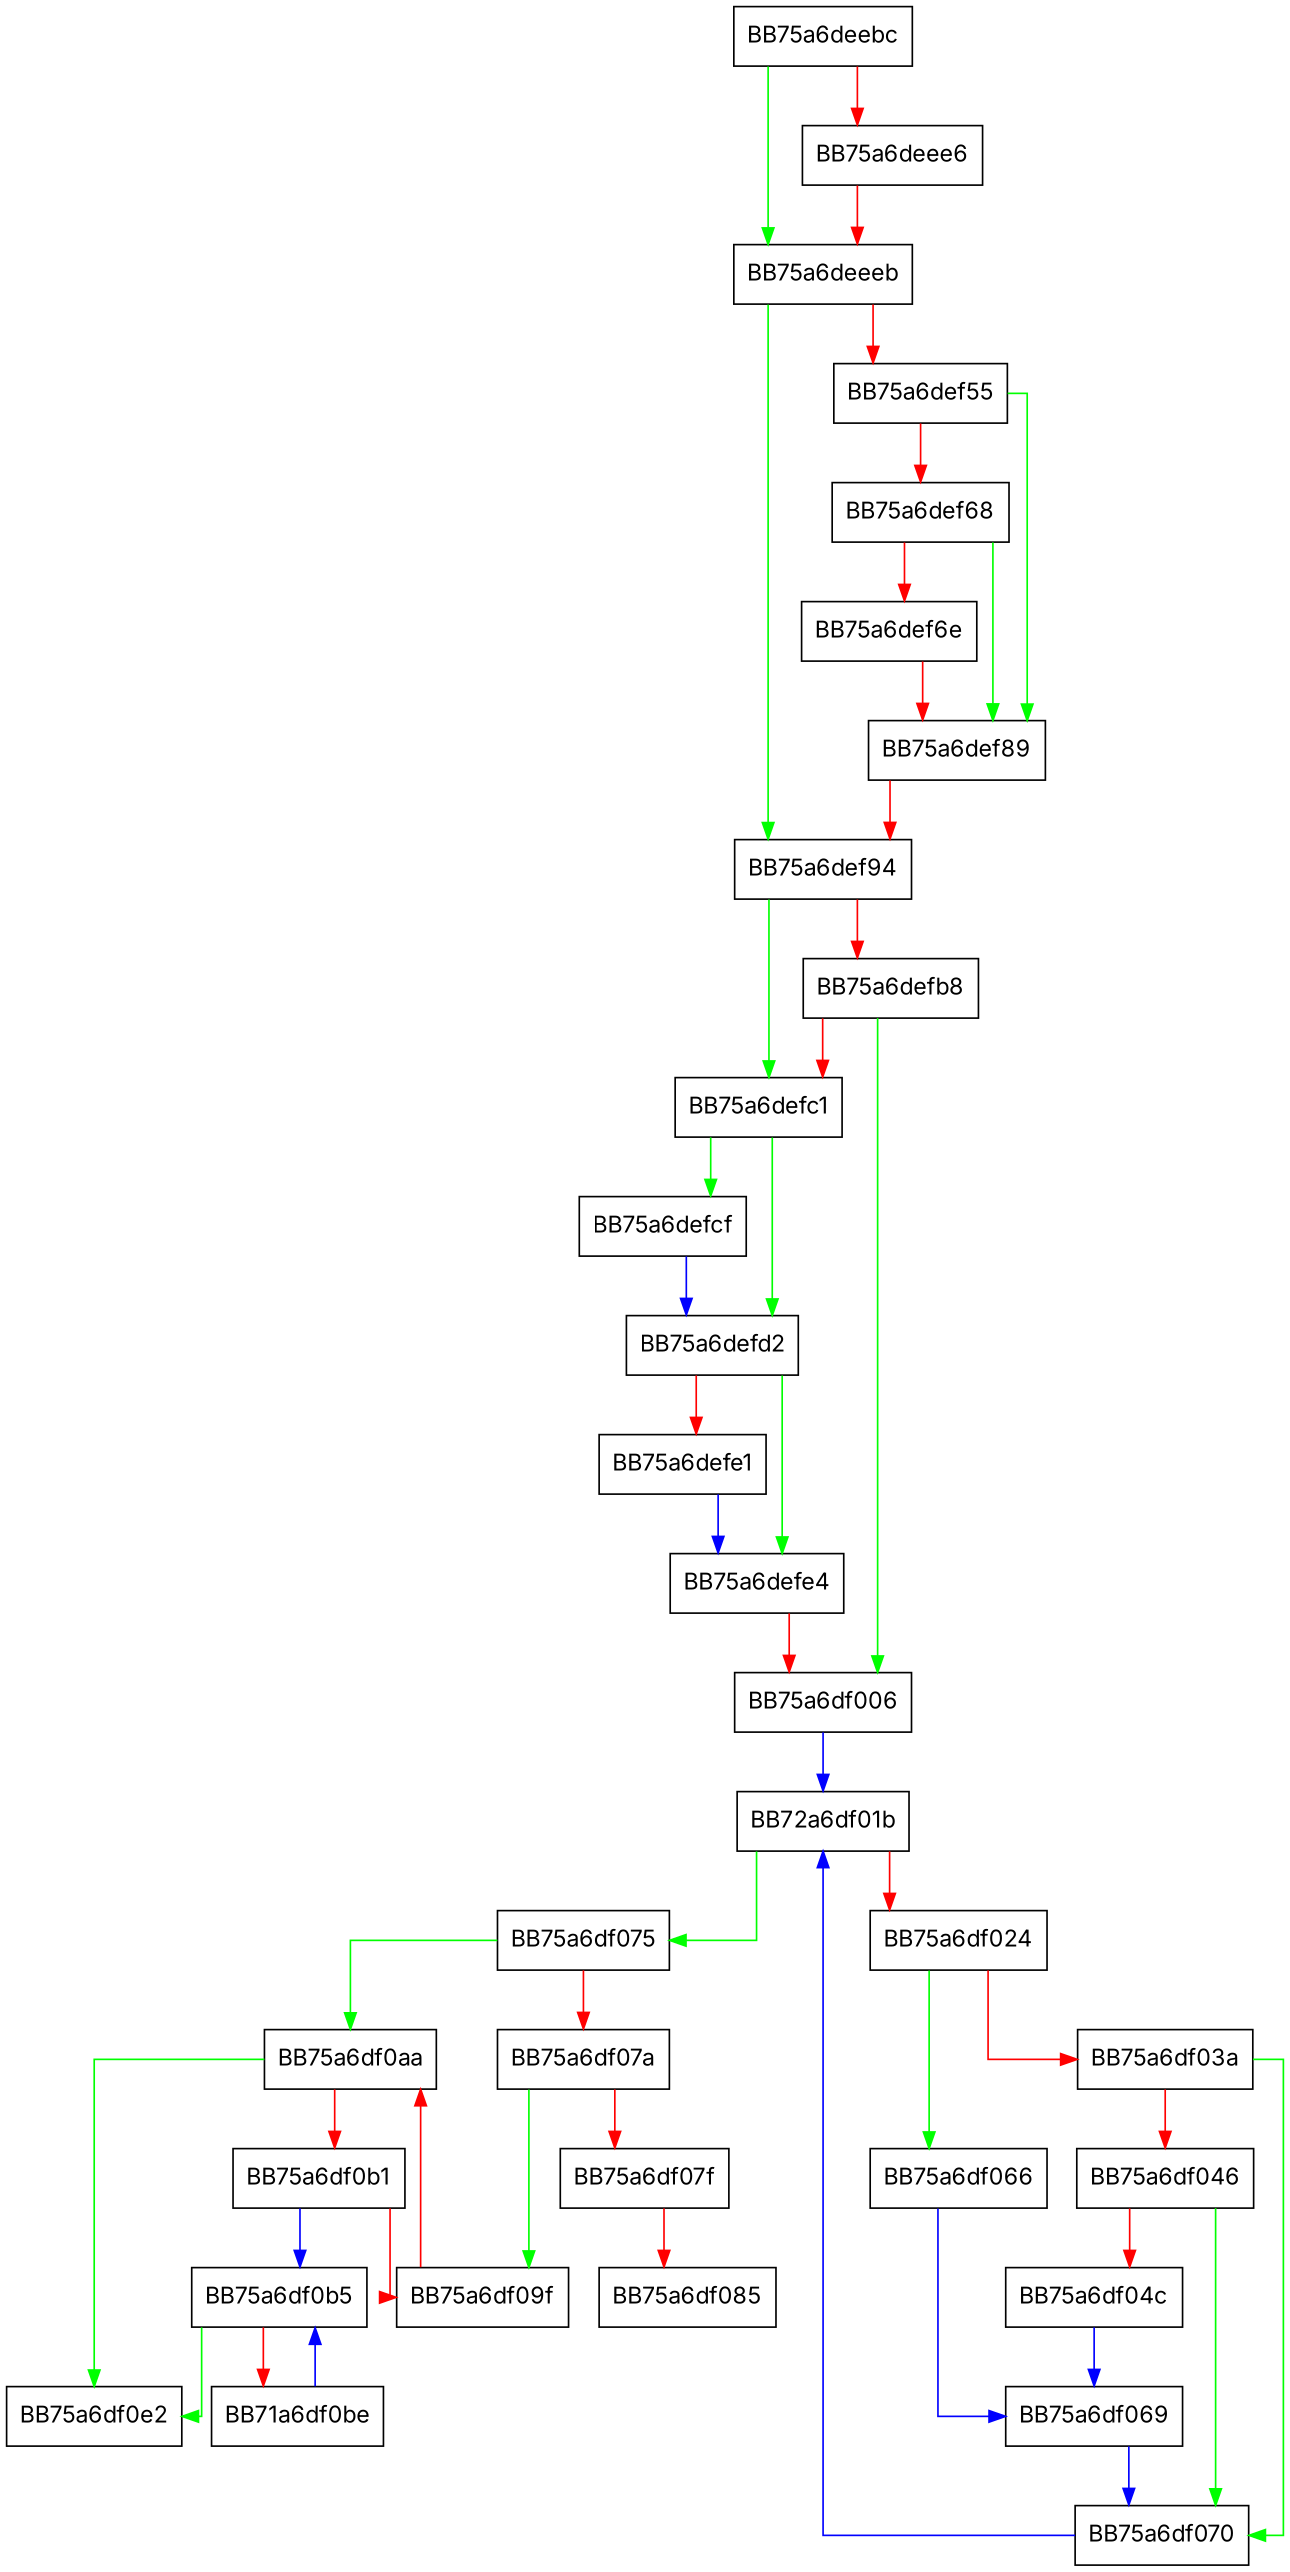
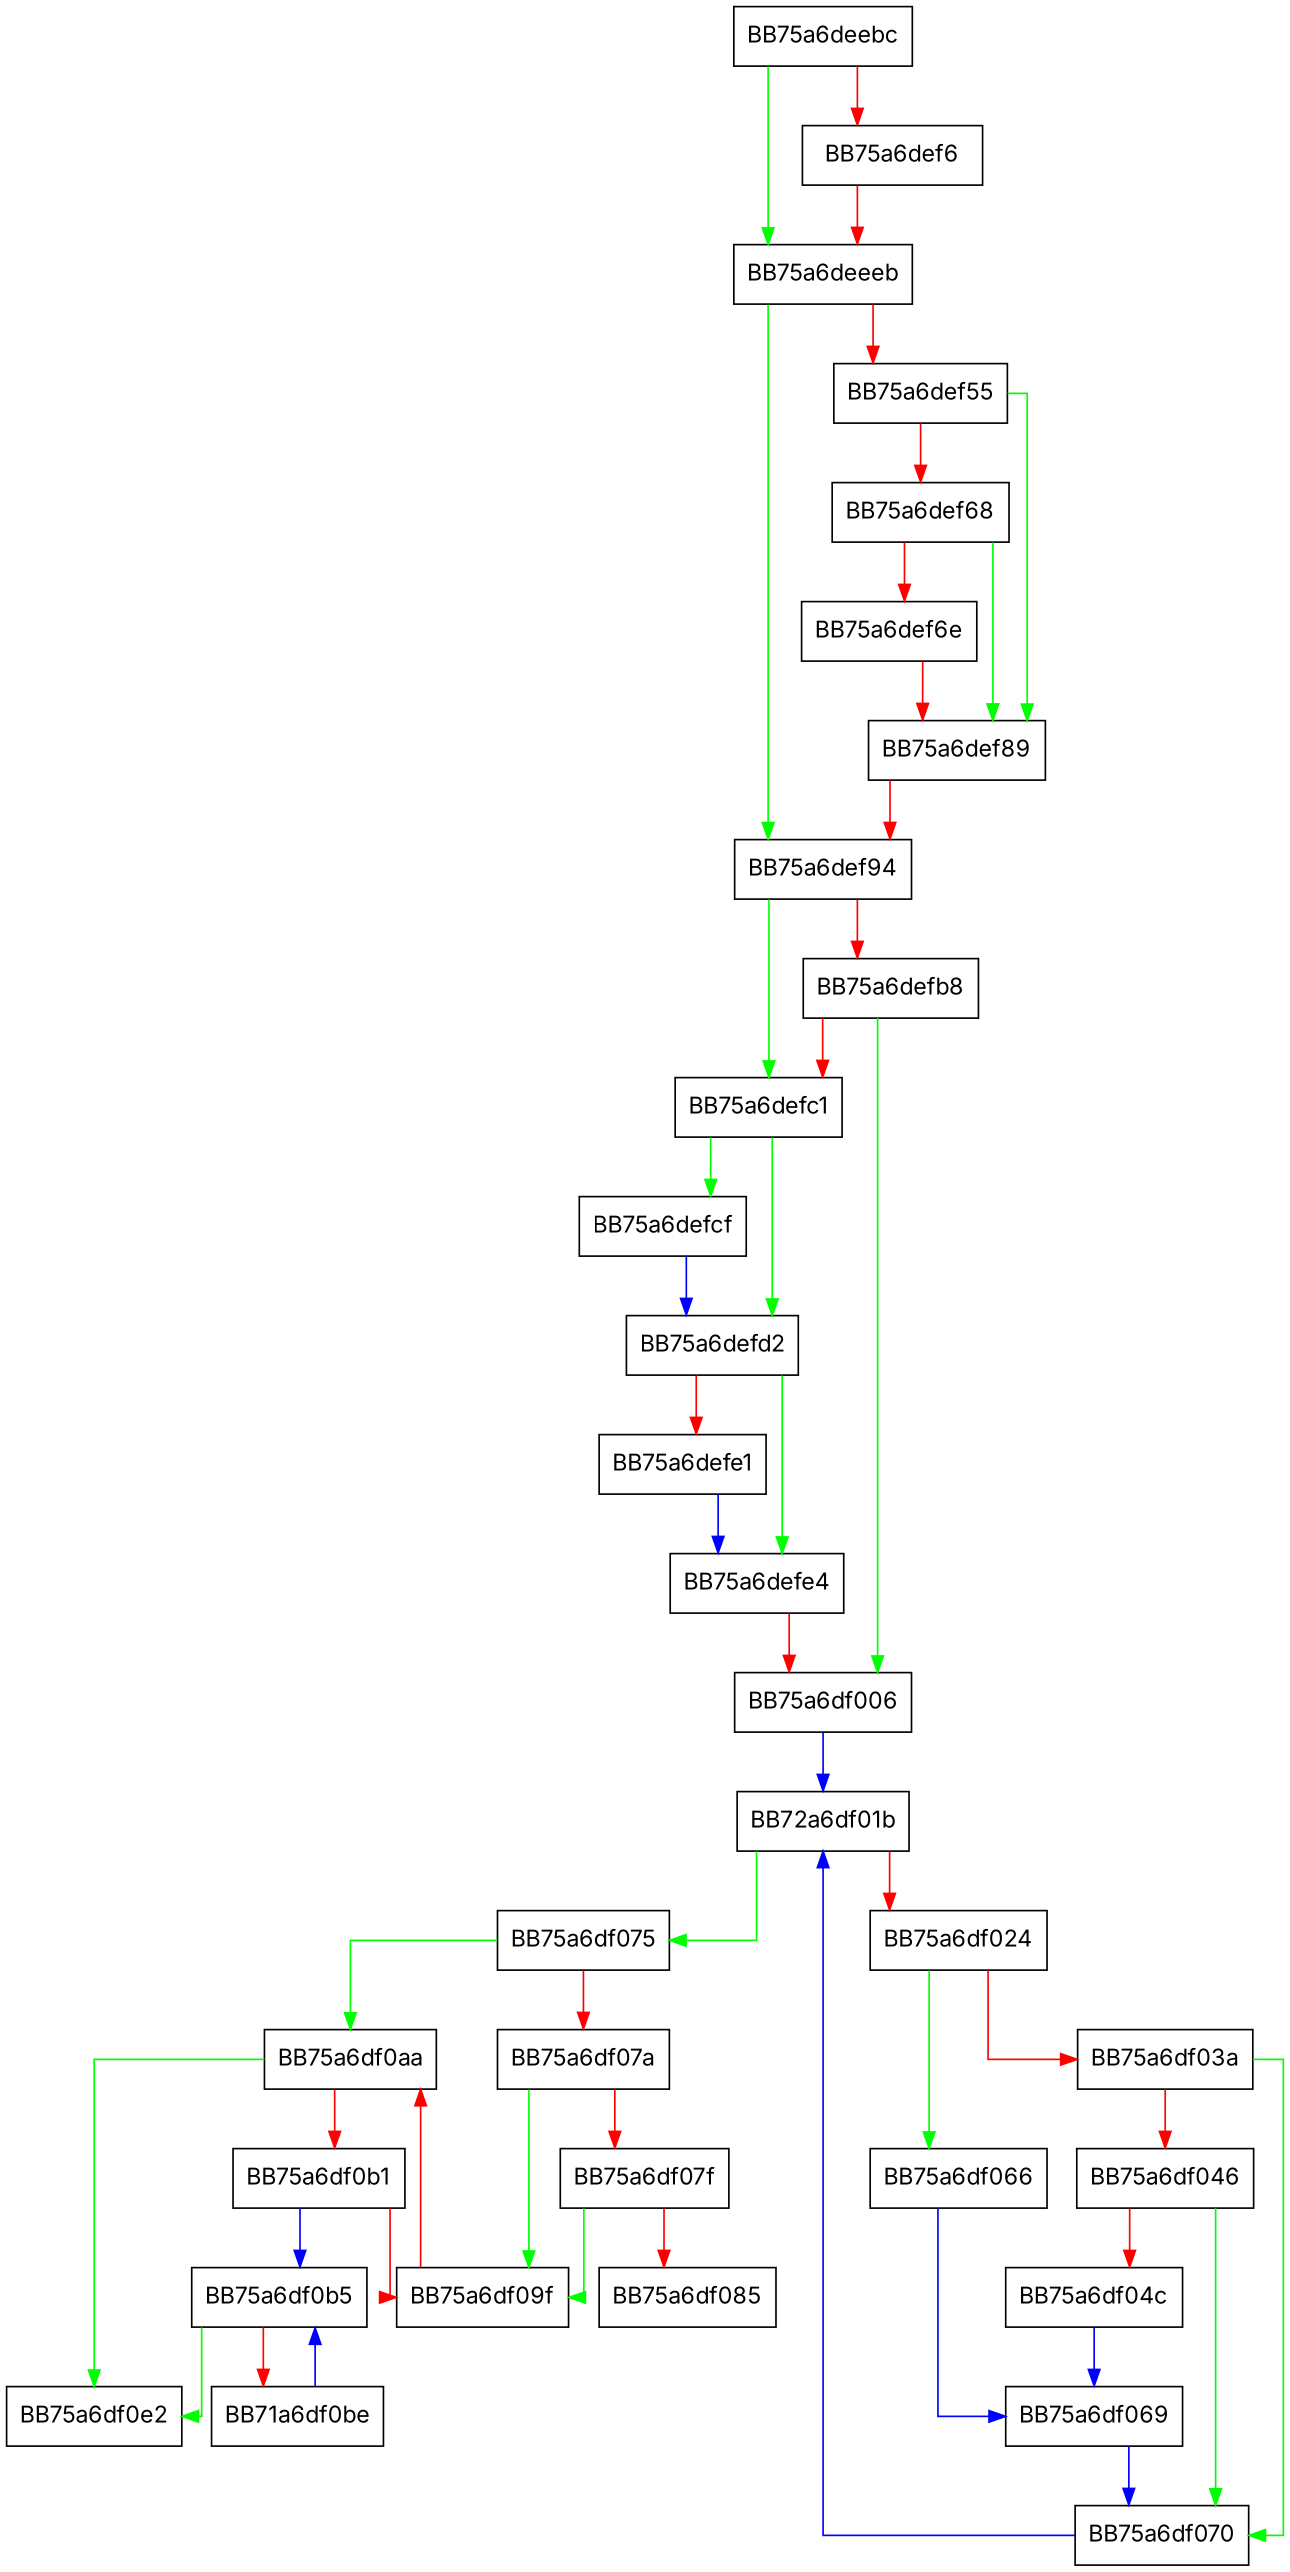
(892, 155) -> (892, 155)
none -> (584, 2254)
